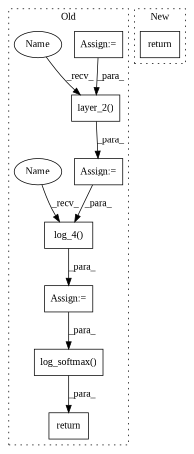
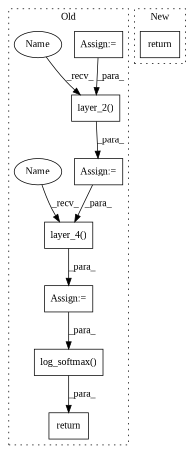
(69, 235) -> (69, 235)
